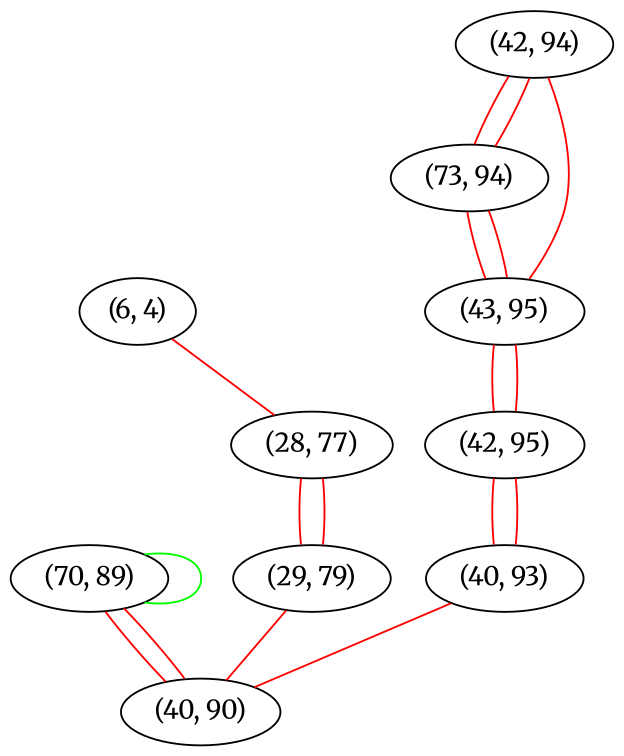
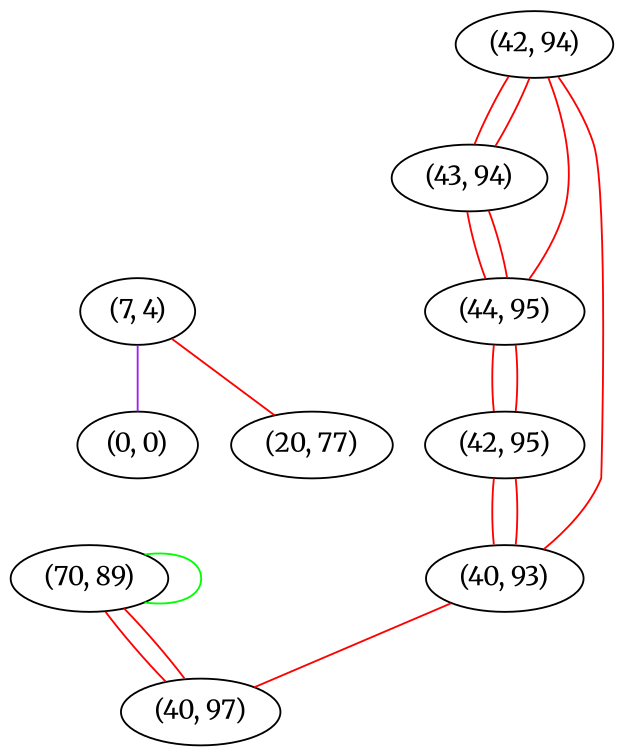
(470, 178) -> (470, 178)
(138, 312) -> (138, 312)
(505, 312) -> (505, 312)
none -> (603, 319)
none -> (138, 445)
(312, 445) -> (312, 445)
(312, 578) -> none
(201, 712) -> (201, 712)
